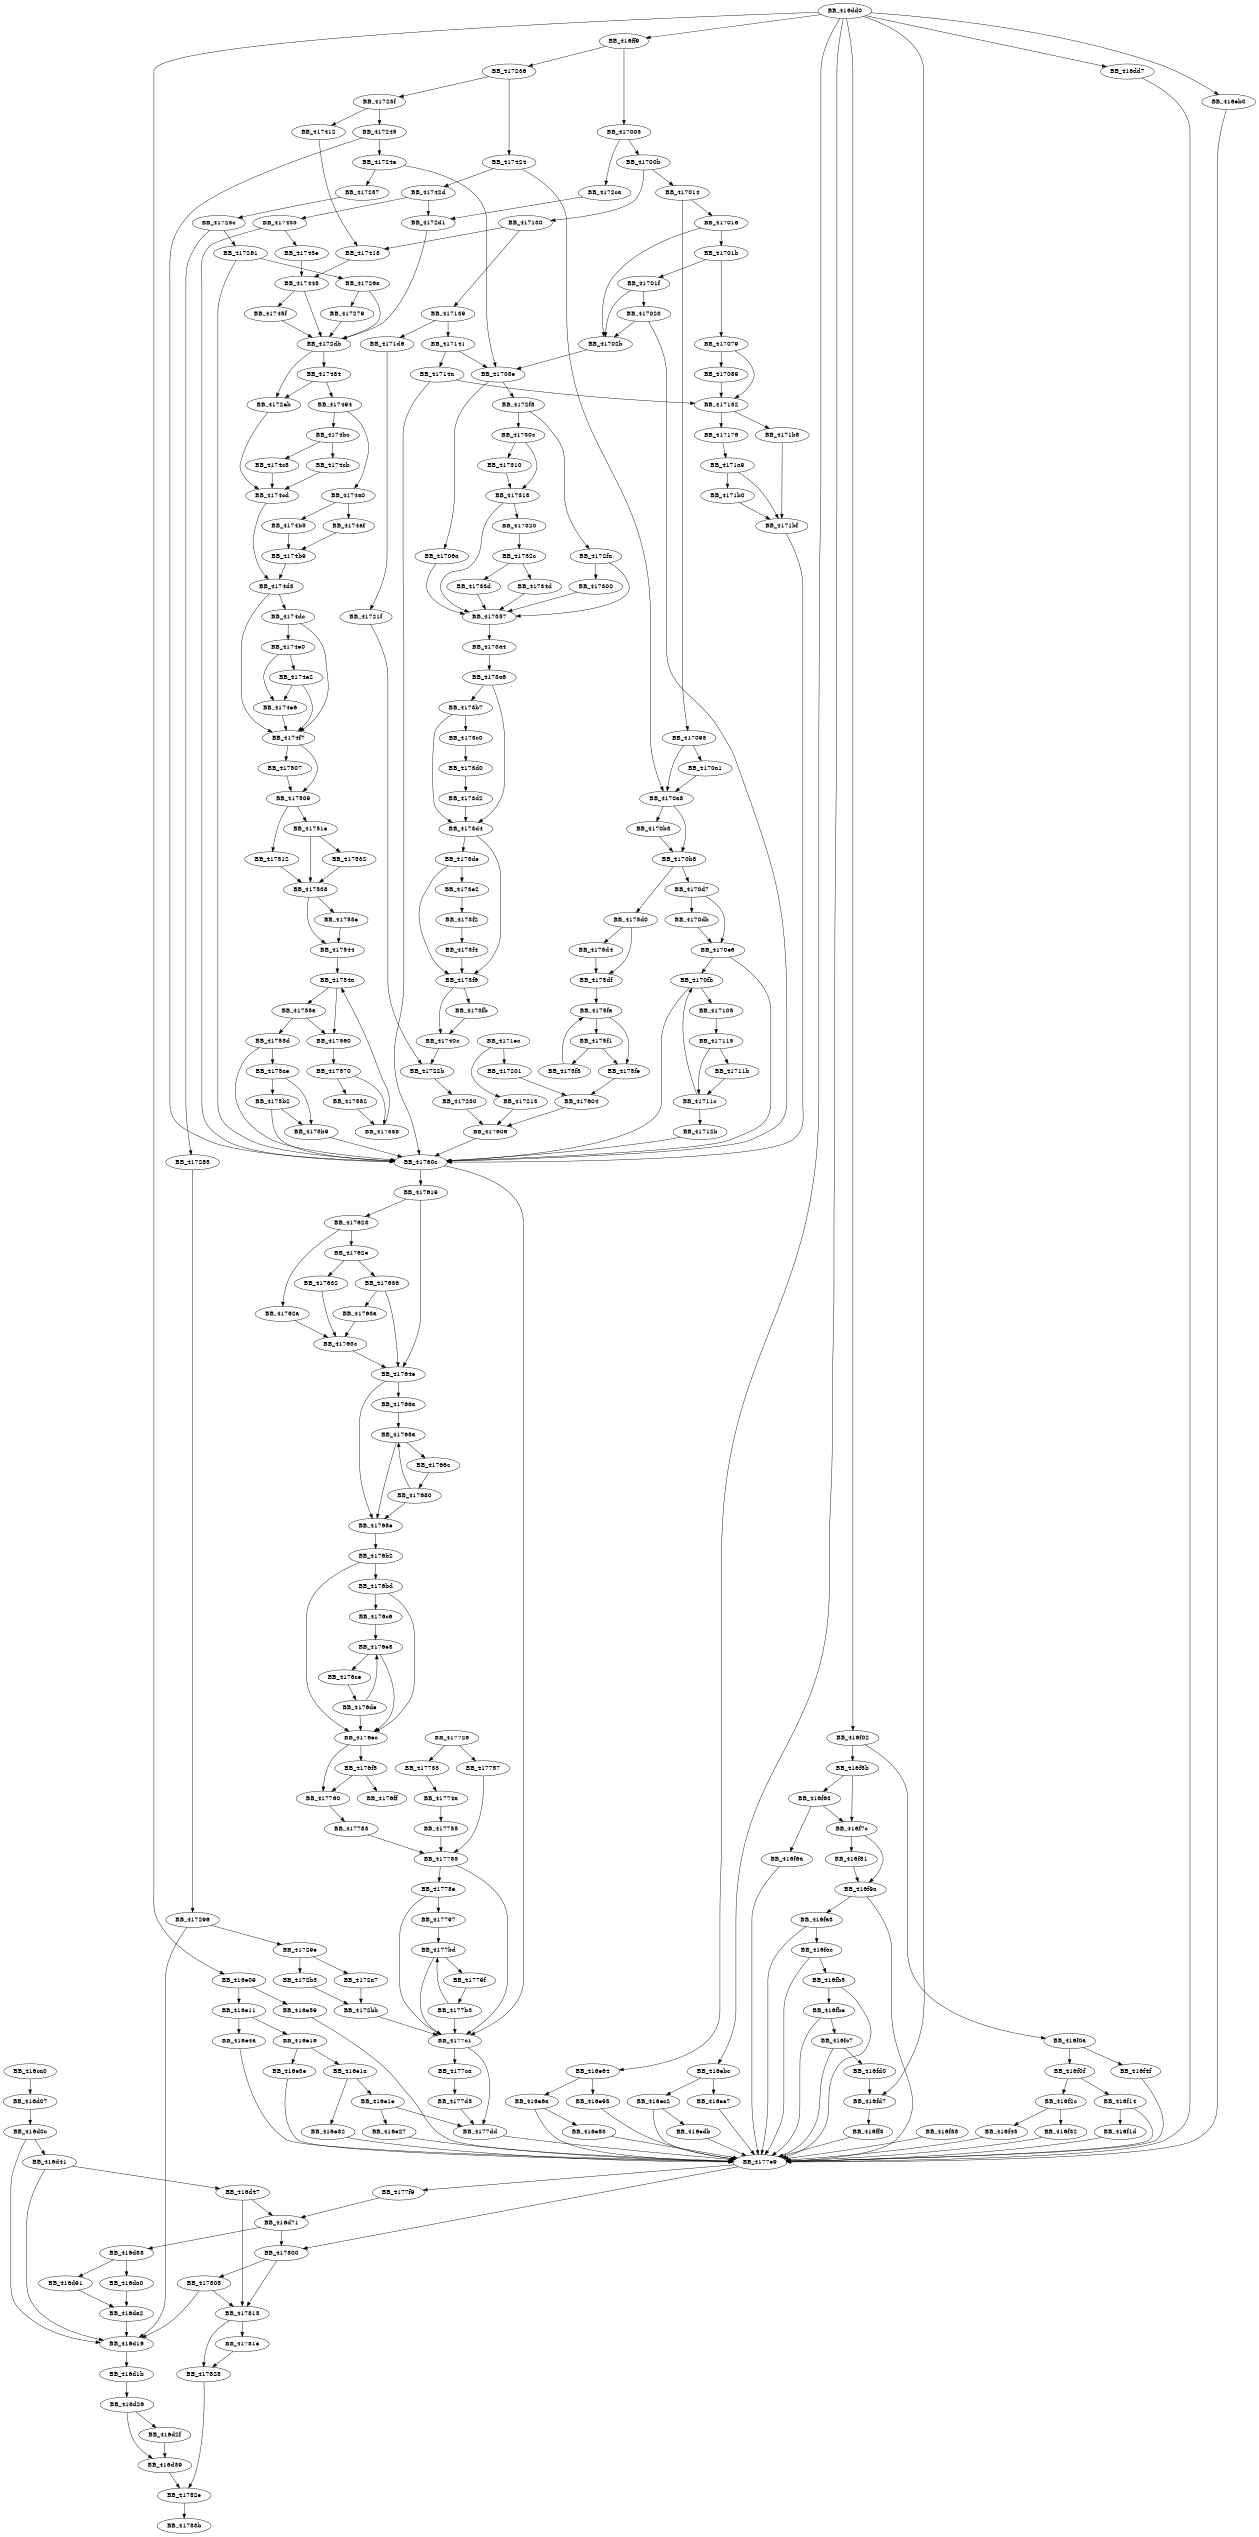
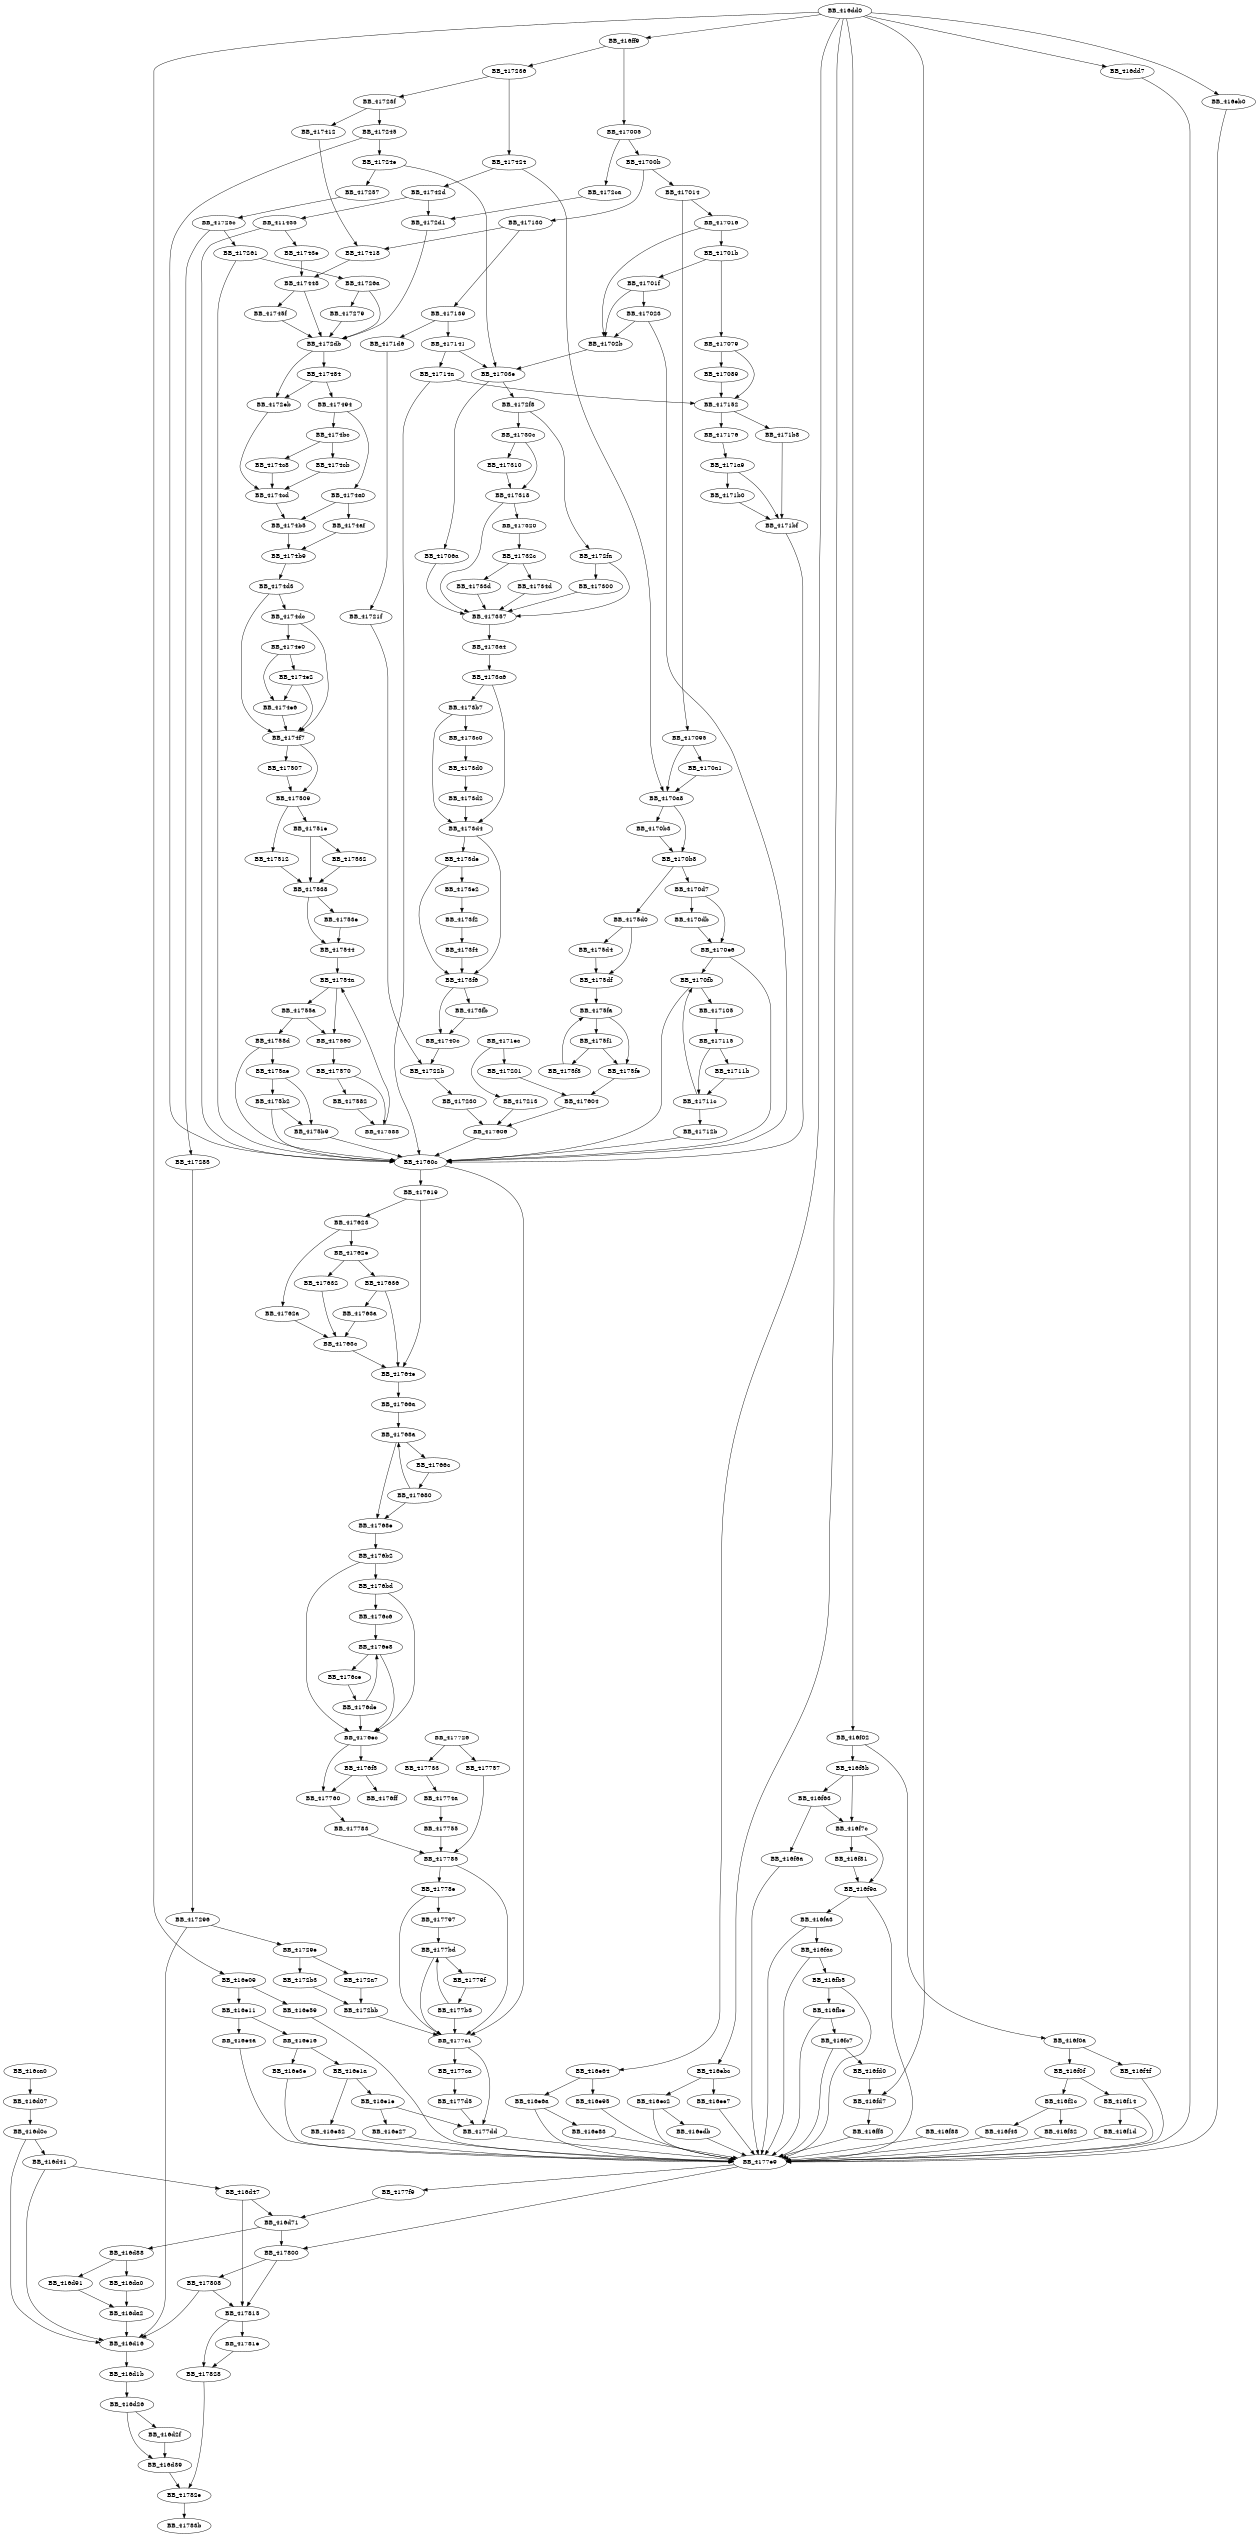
(280, 223) -> (280, 223)
(253, 540) -> (279, 509)
(360, 1444) -> none
